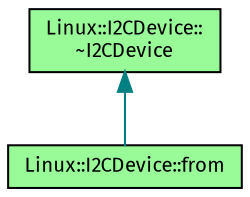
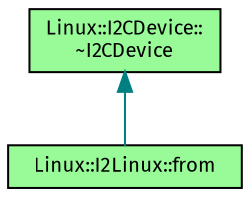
(125, 167) -> (125, 167)
